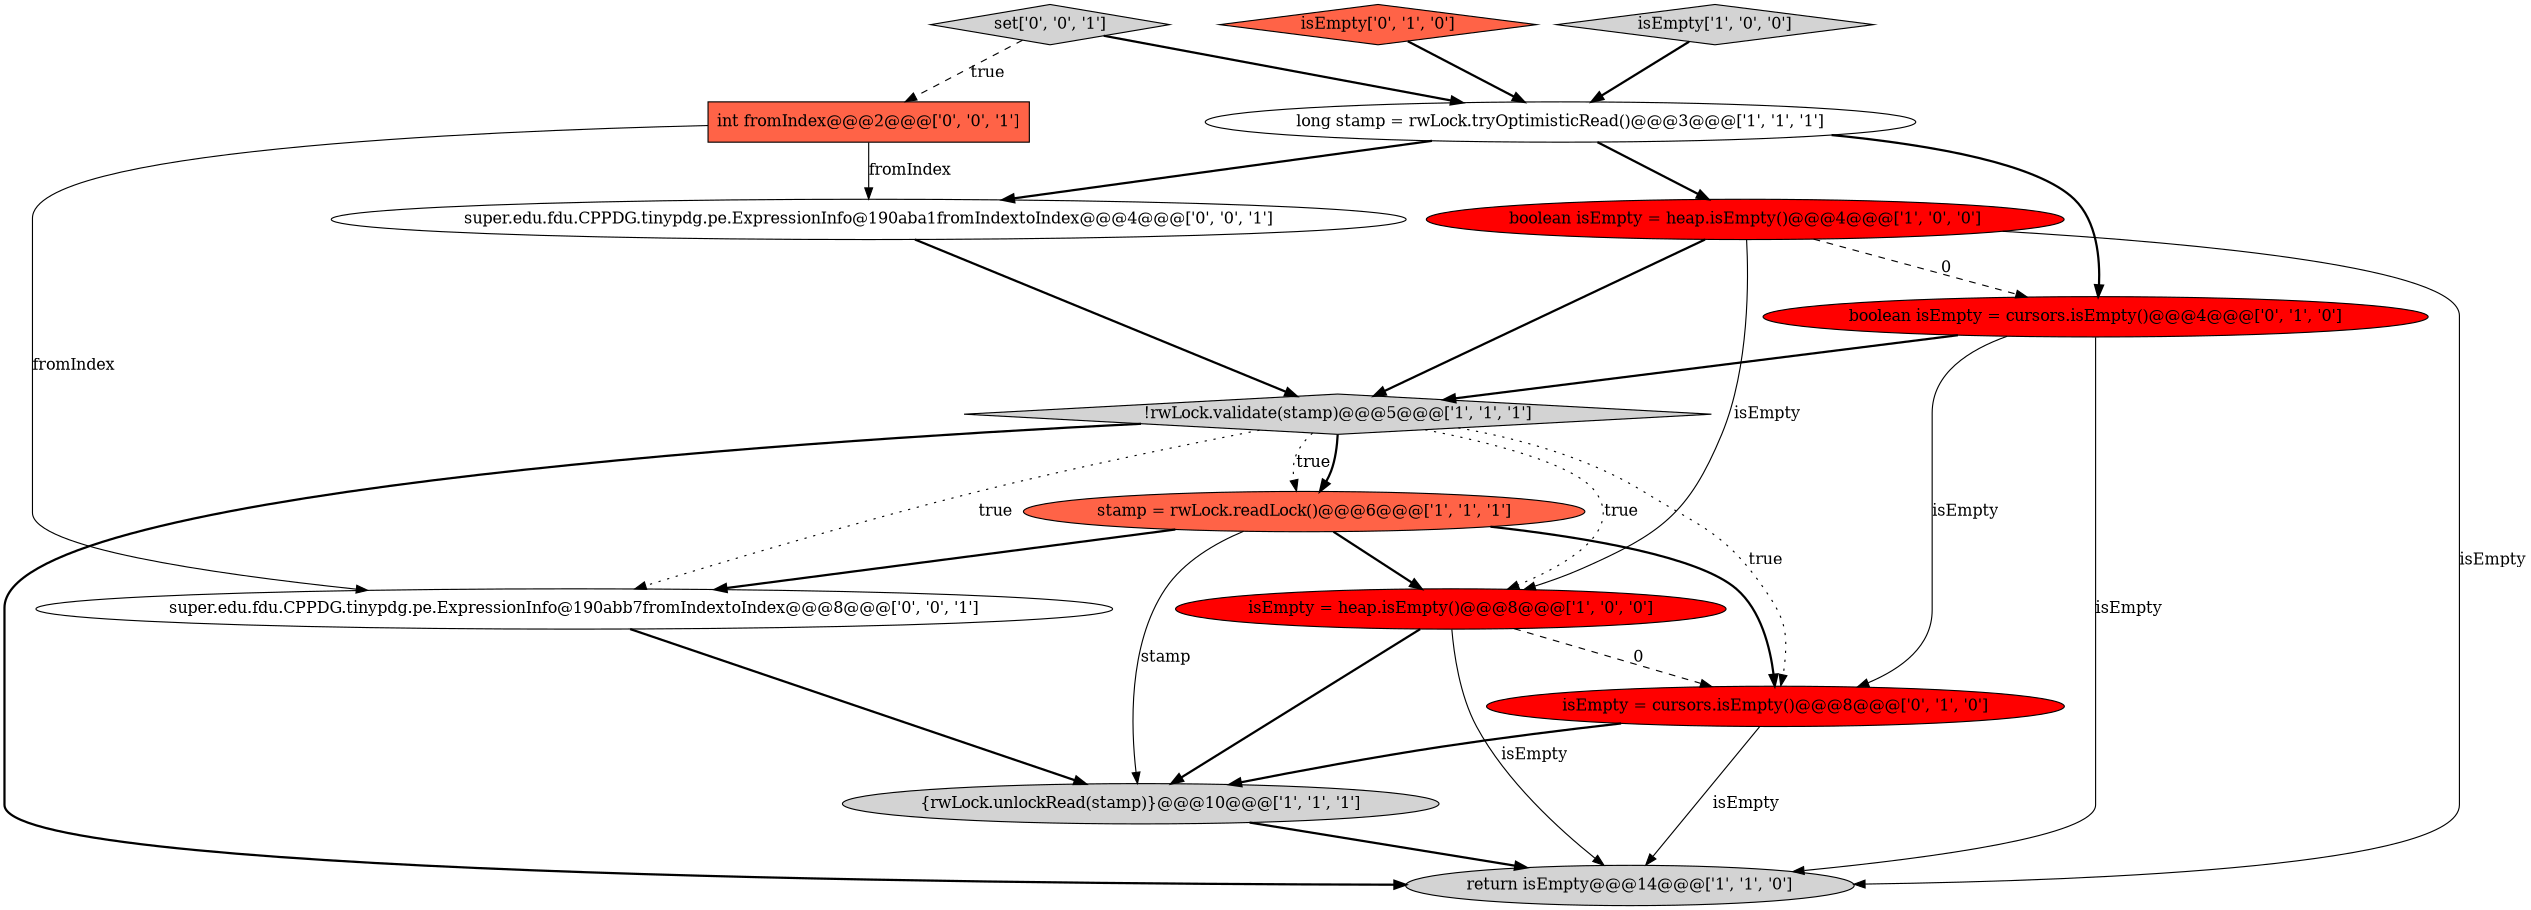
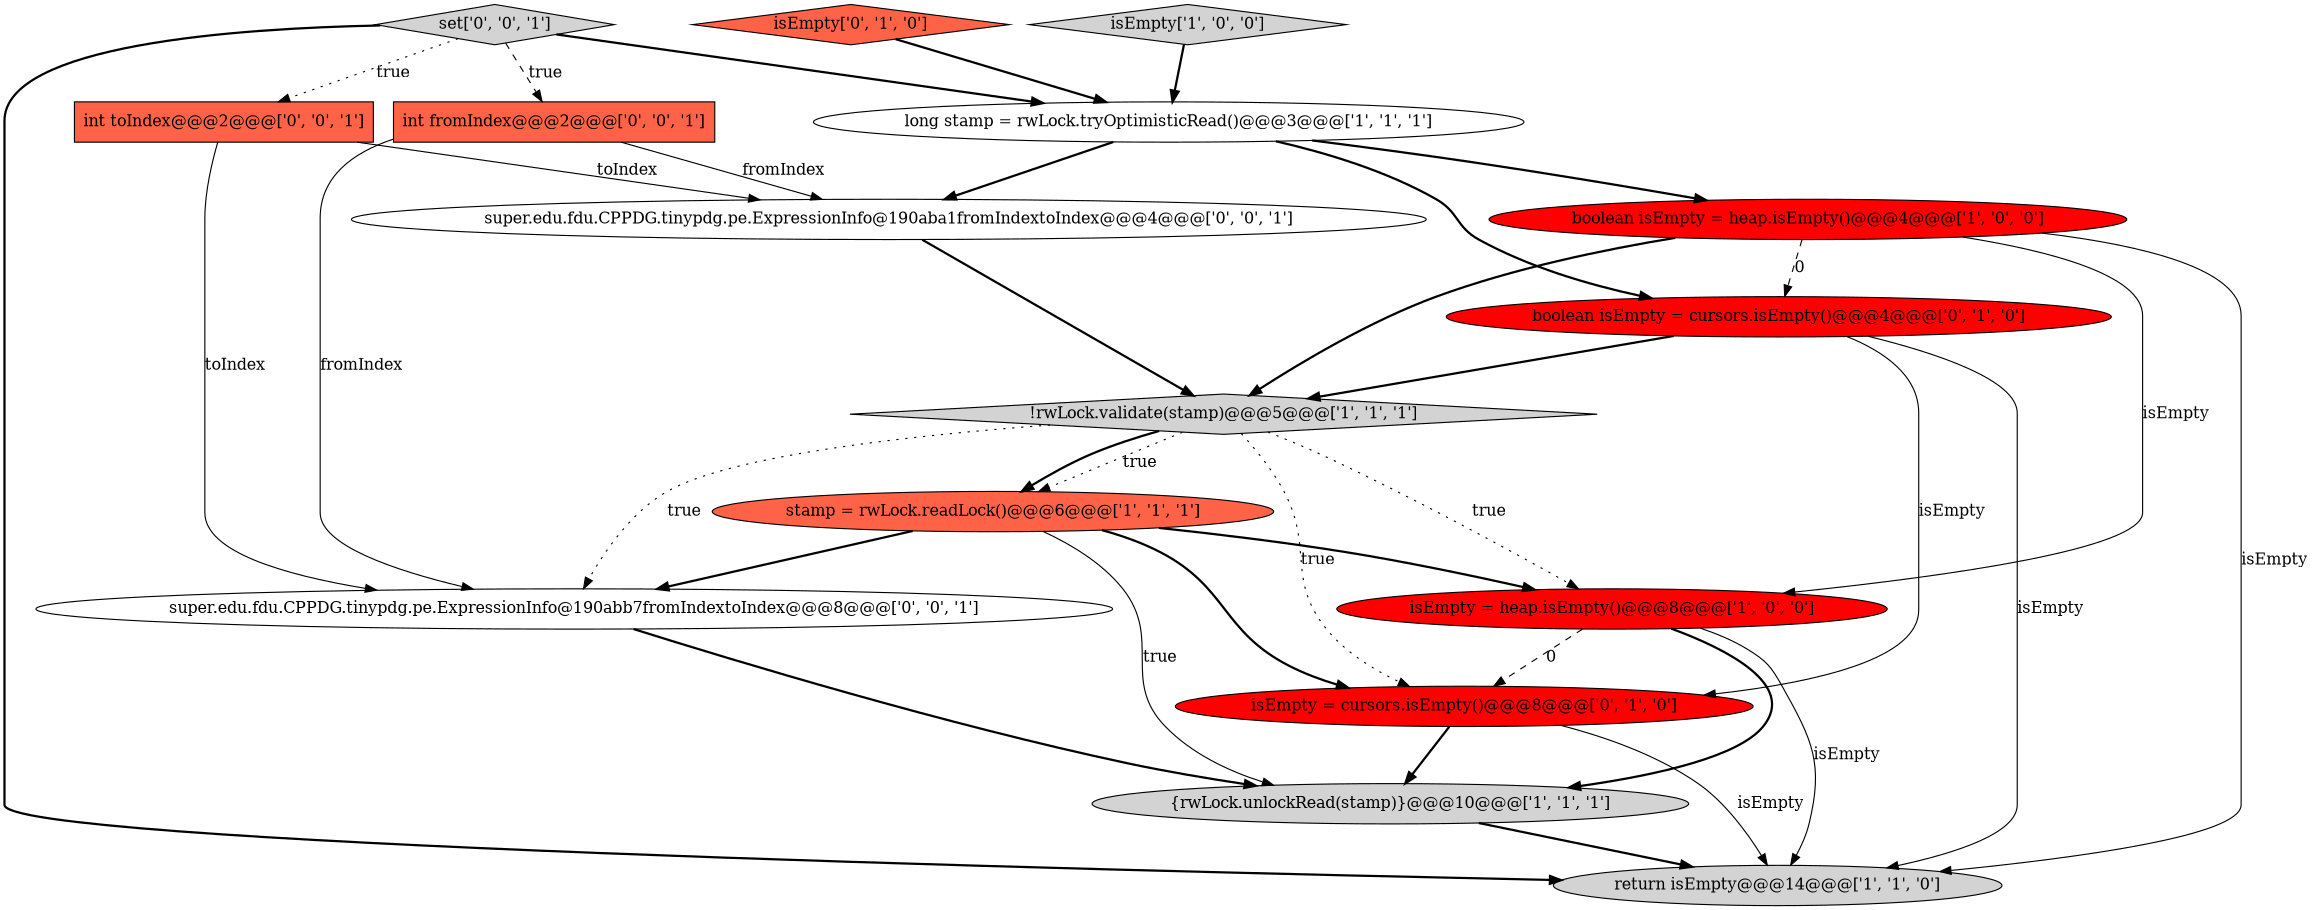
none -> (224, 122)
(1166, 658) -> (1160, 658)
(19, 813) -> (232, 835)
